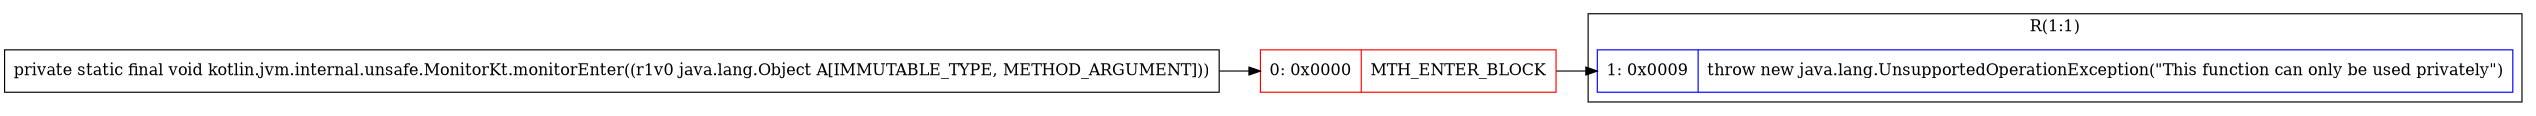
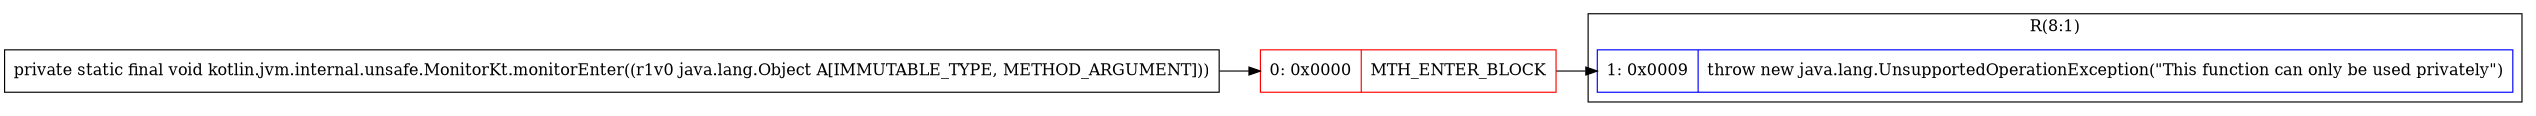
(2055, 27) -> (2055, 27)
